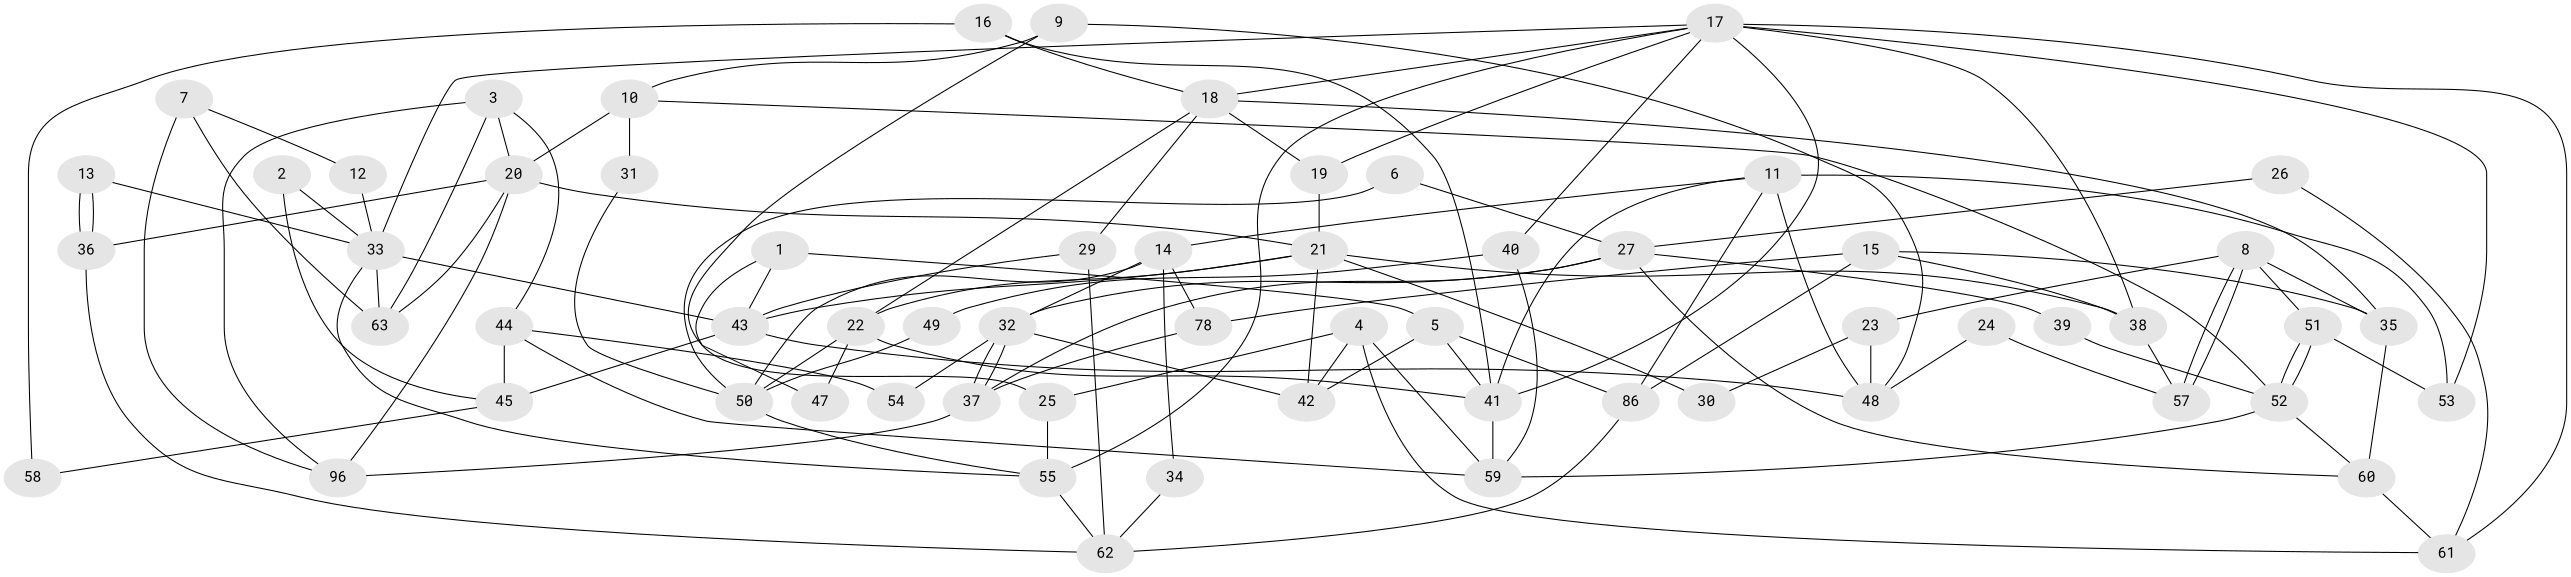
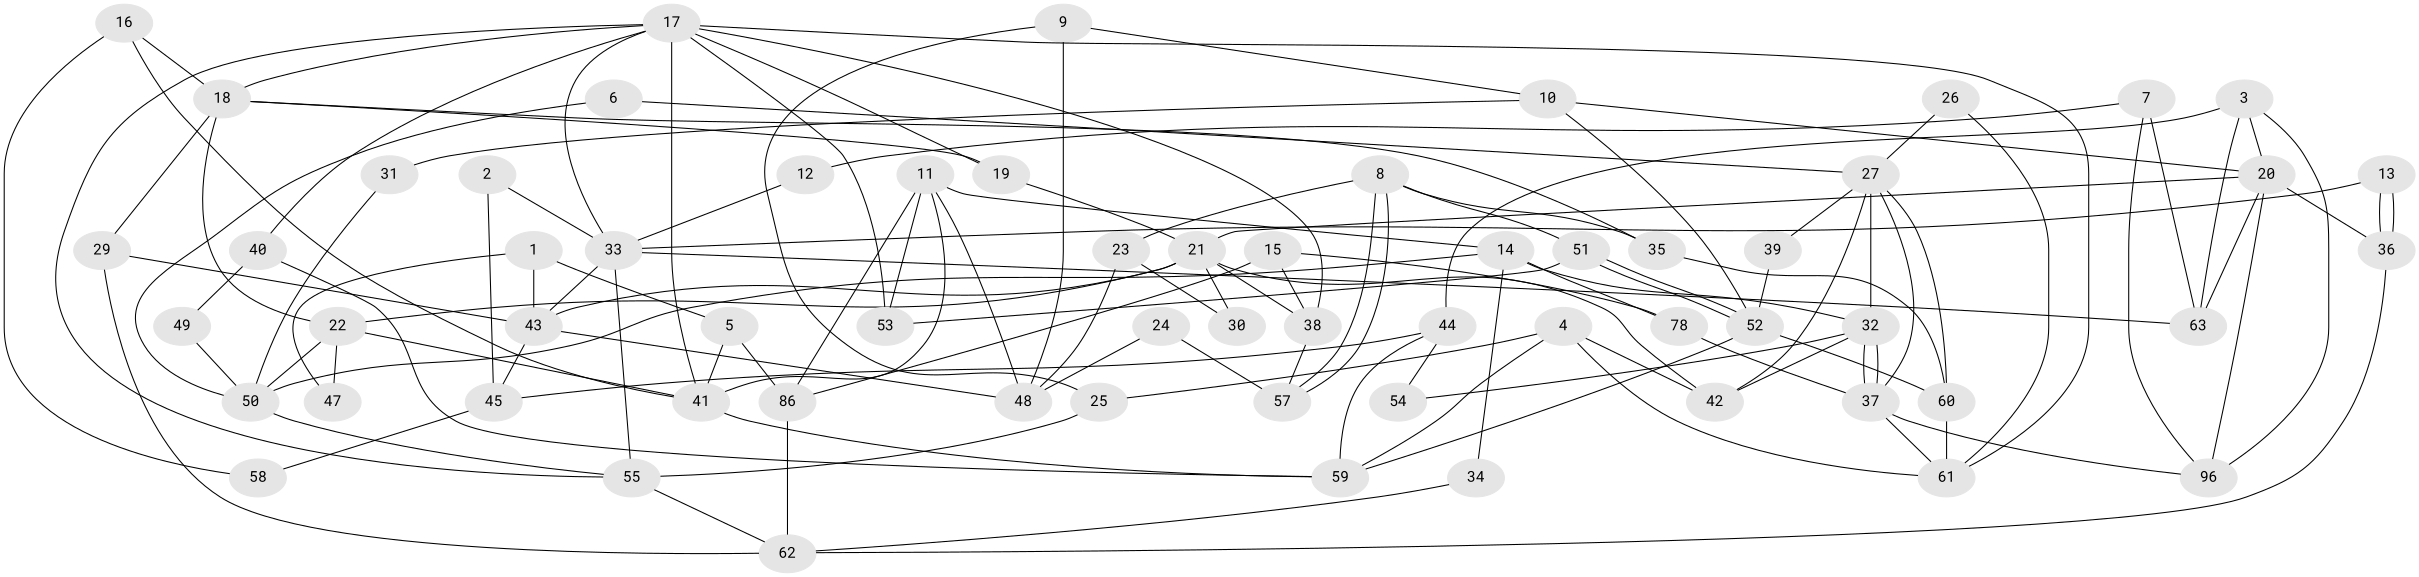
(2124, 266) -> none
(1375, 362) -> (1826, 294)
none -> (1909, 440)
